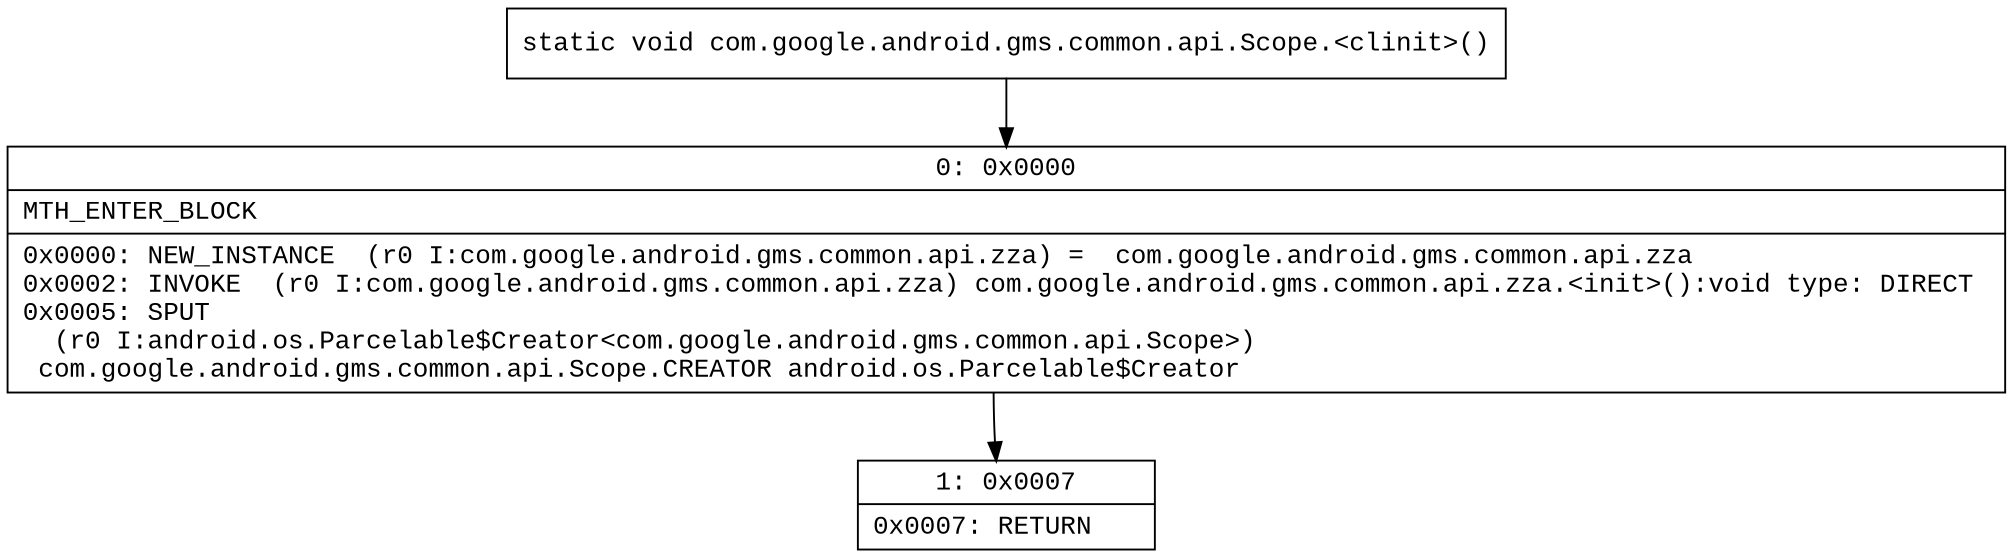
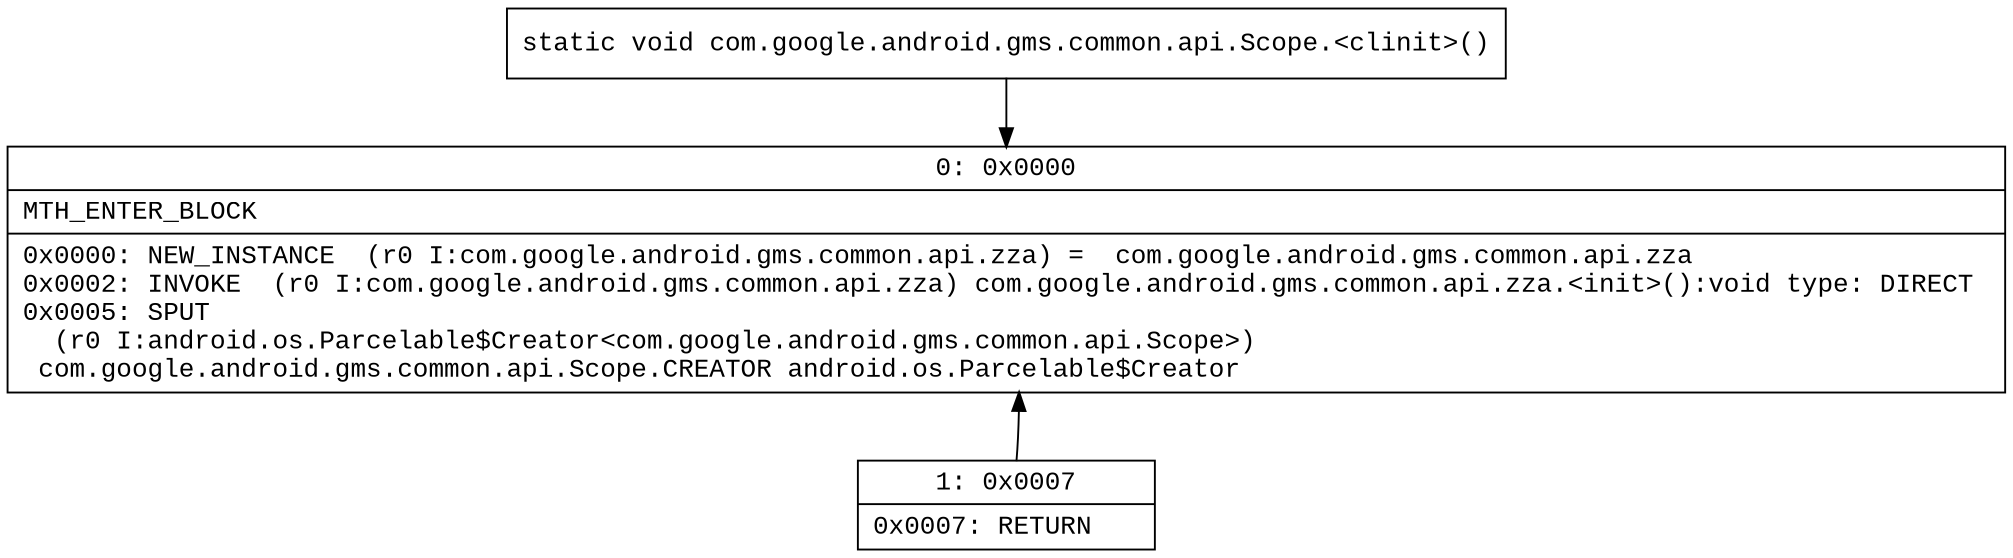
(994, 417) -> (1018, 436)
